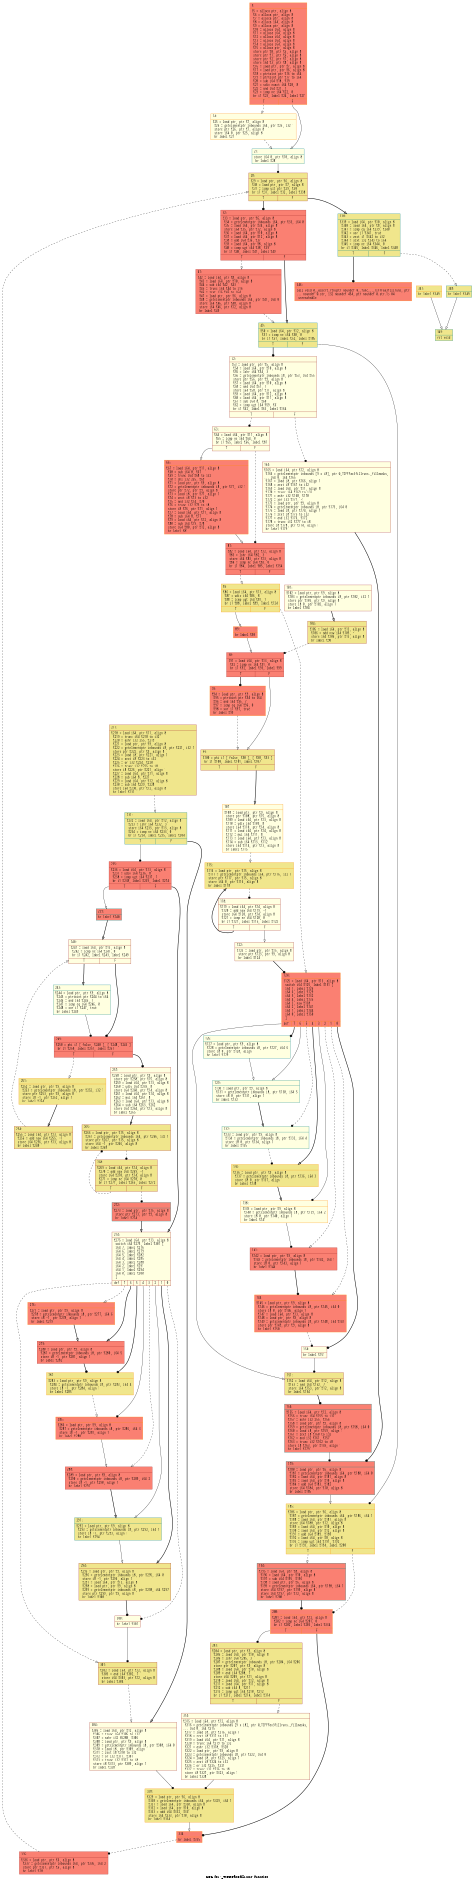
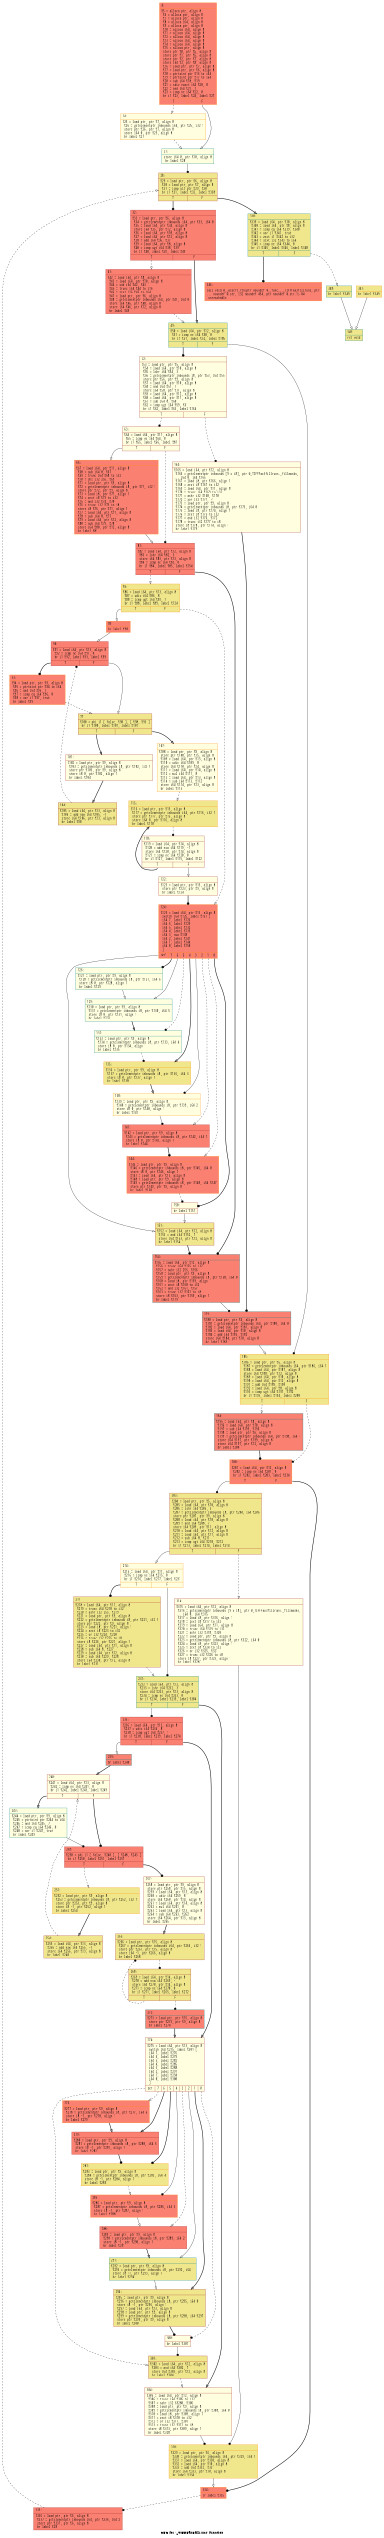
none -> (98, 744)
none -> (235, 903)
(314, 1364) -> (185, 1217)
none -> (152, 1576)
